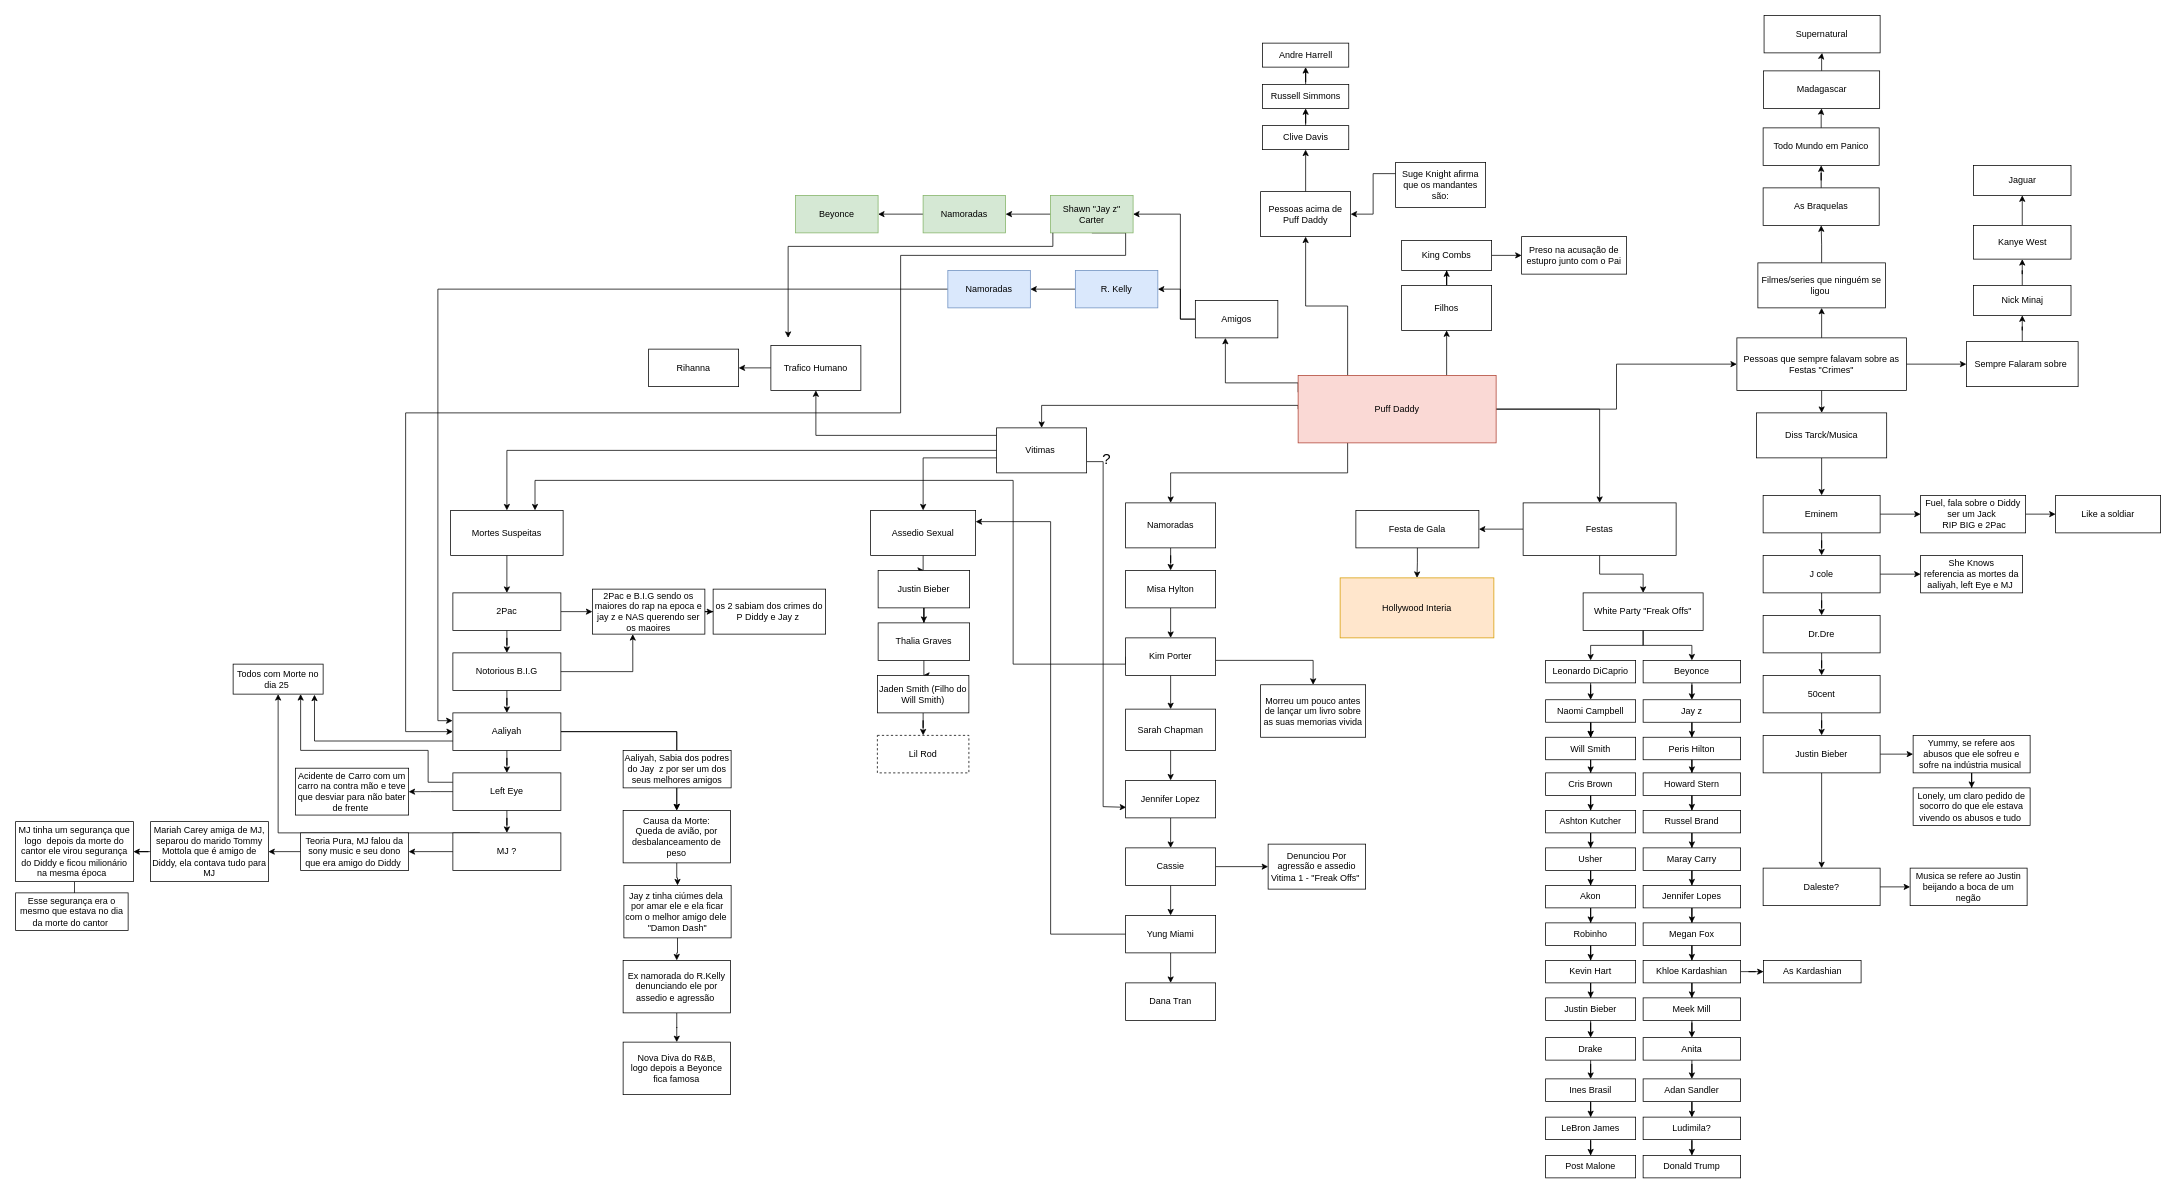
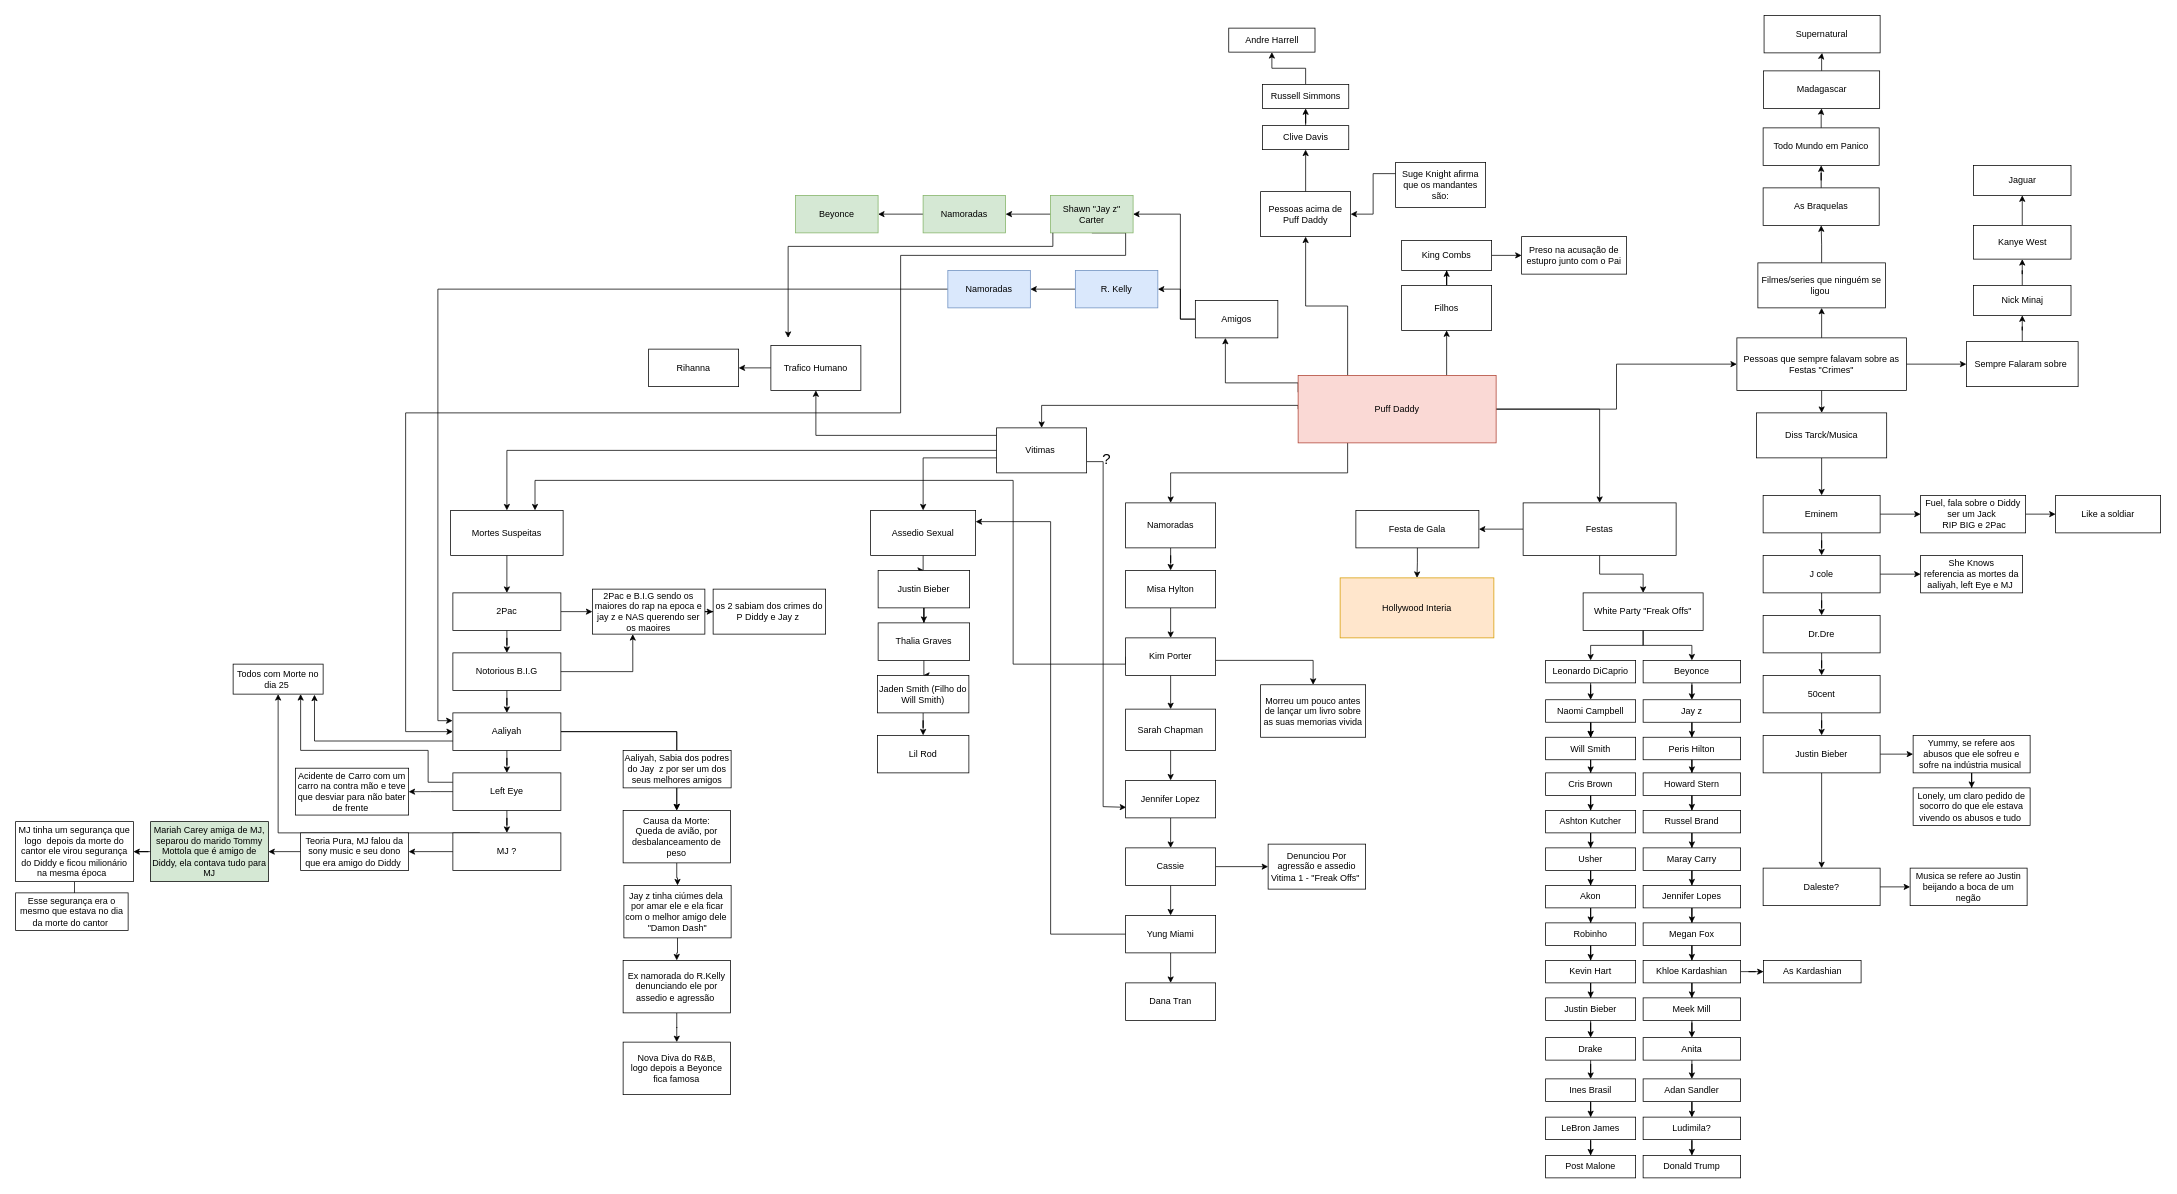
(1305, 55) -> (1272, 40)
(923, 754) -> (923, 754)
(209, 852) -> (209, 852)
